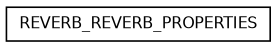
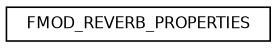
(138, 24) -> (138, 24)
